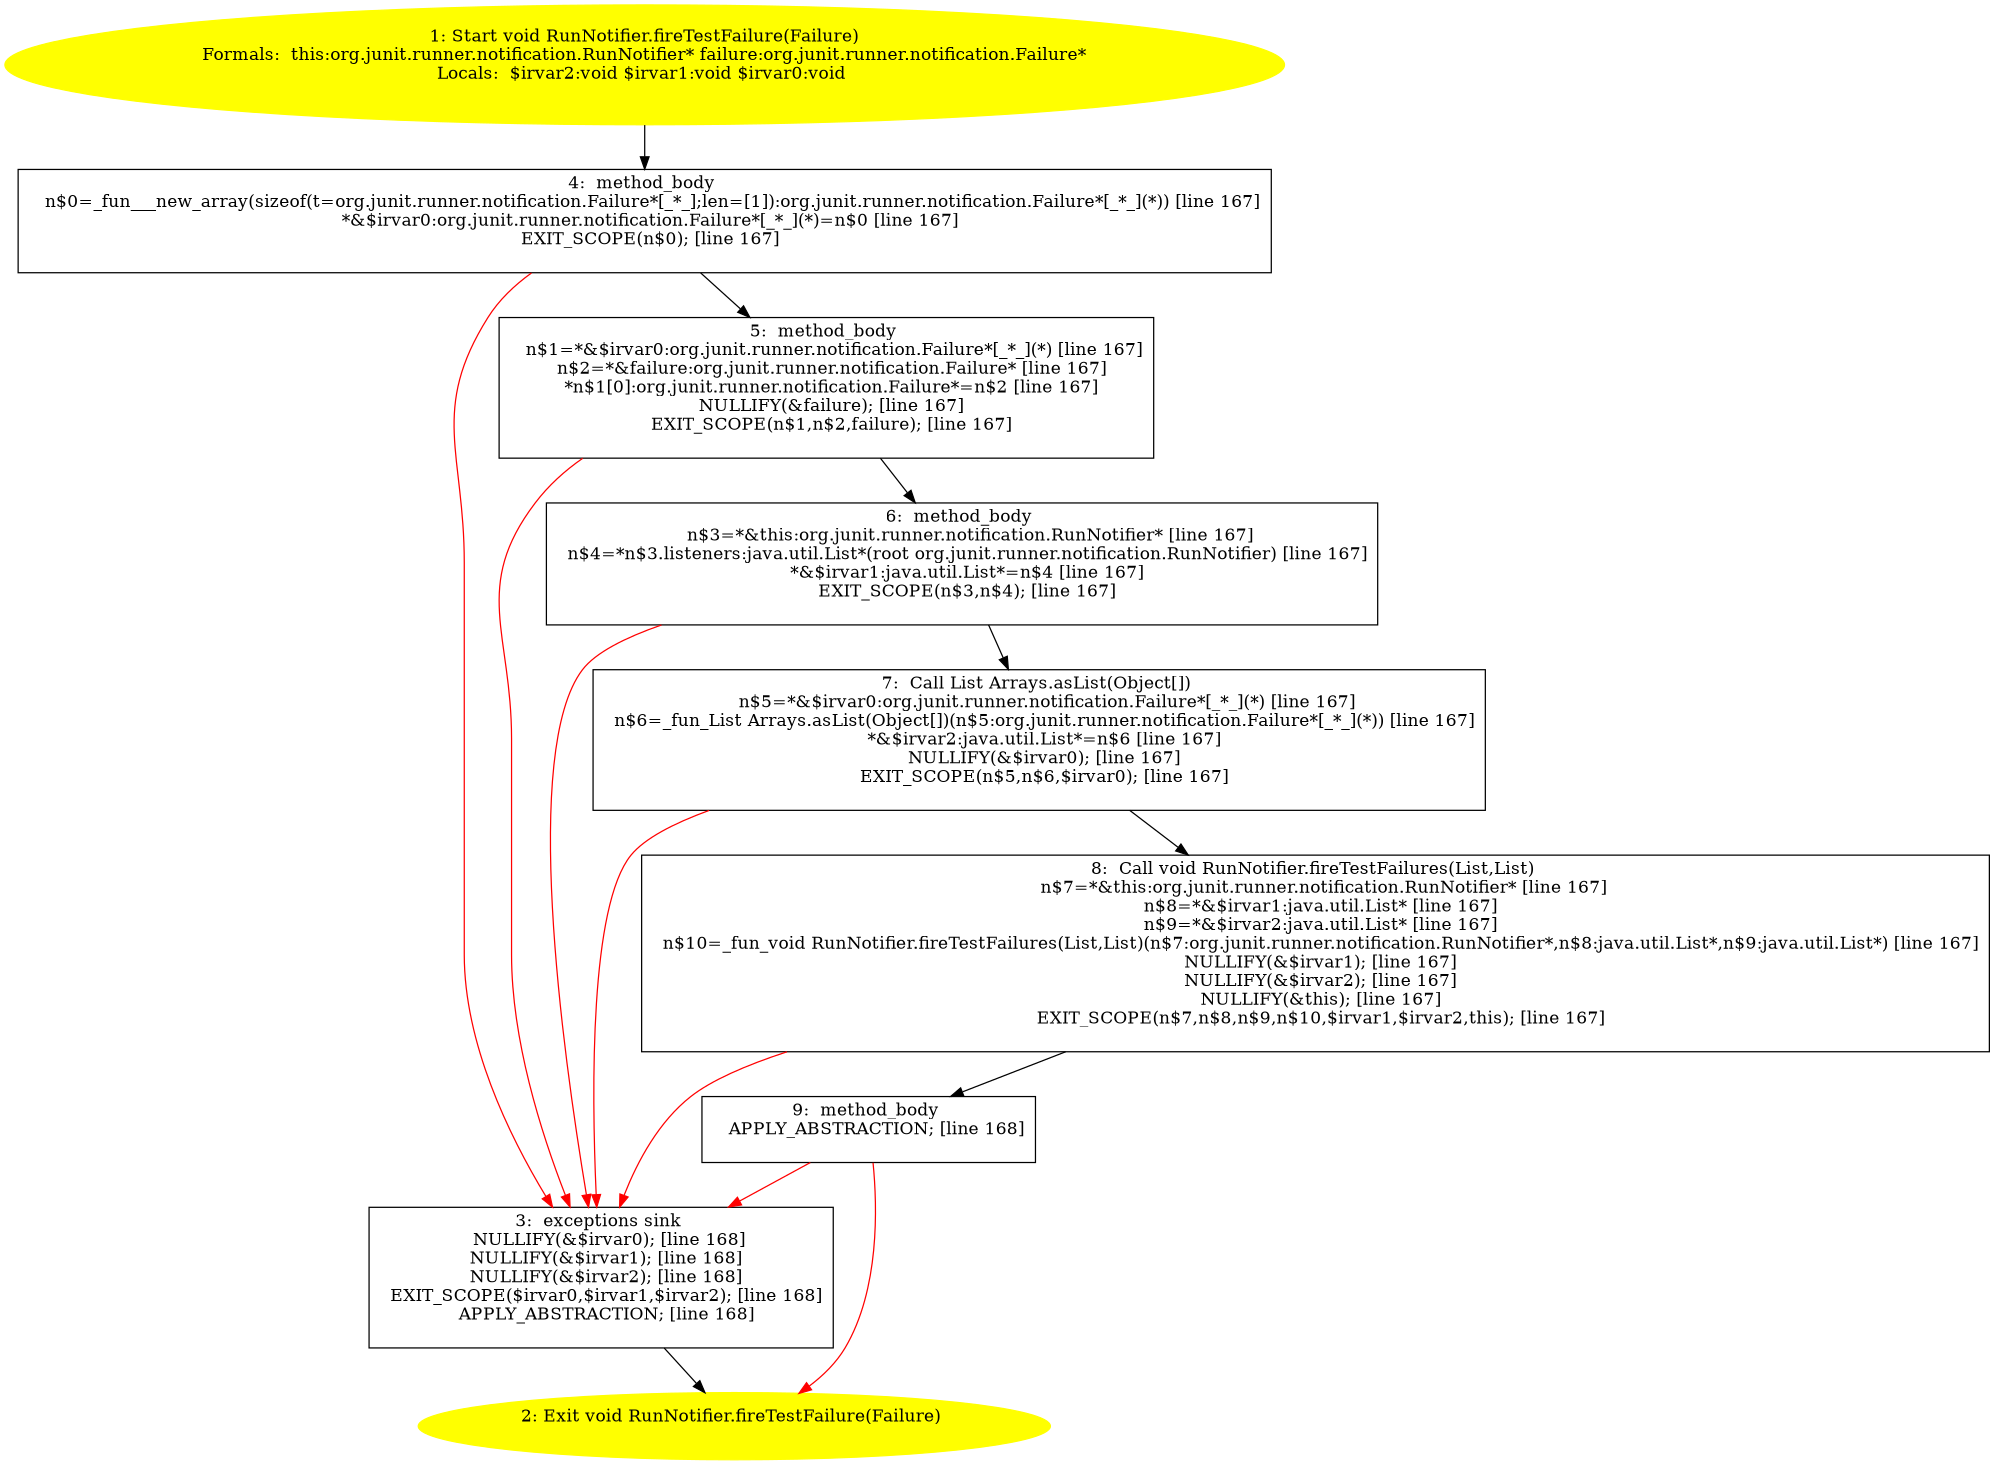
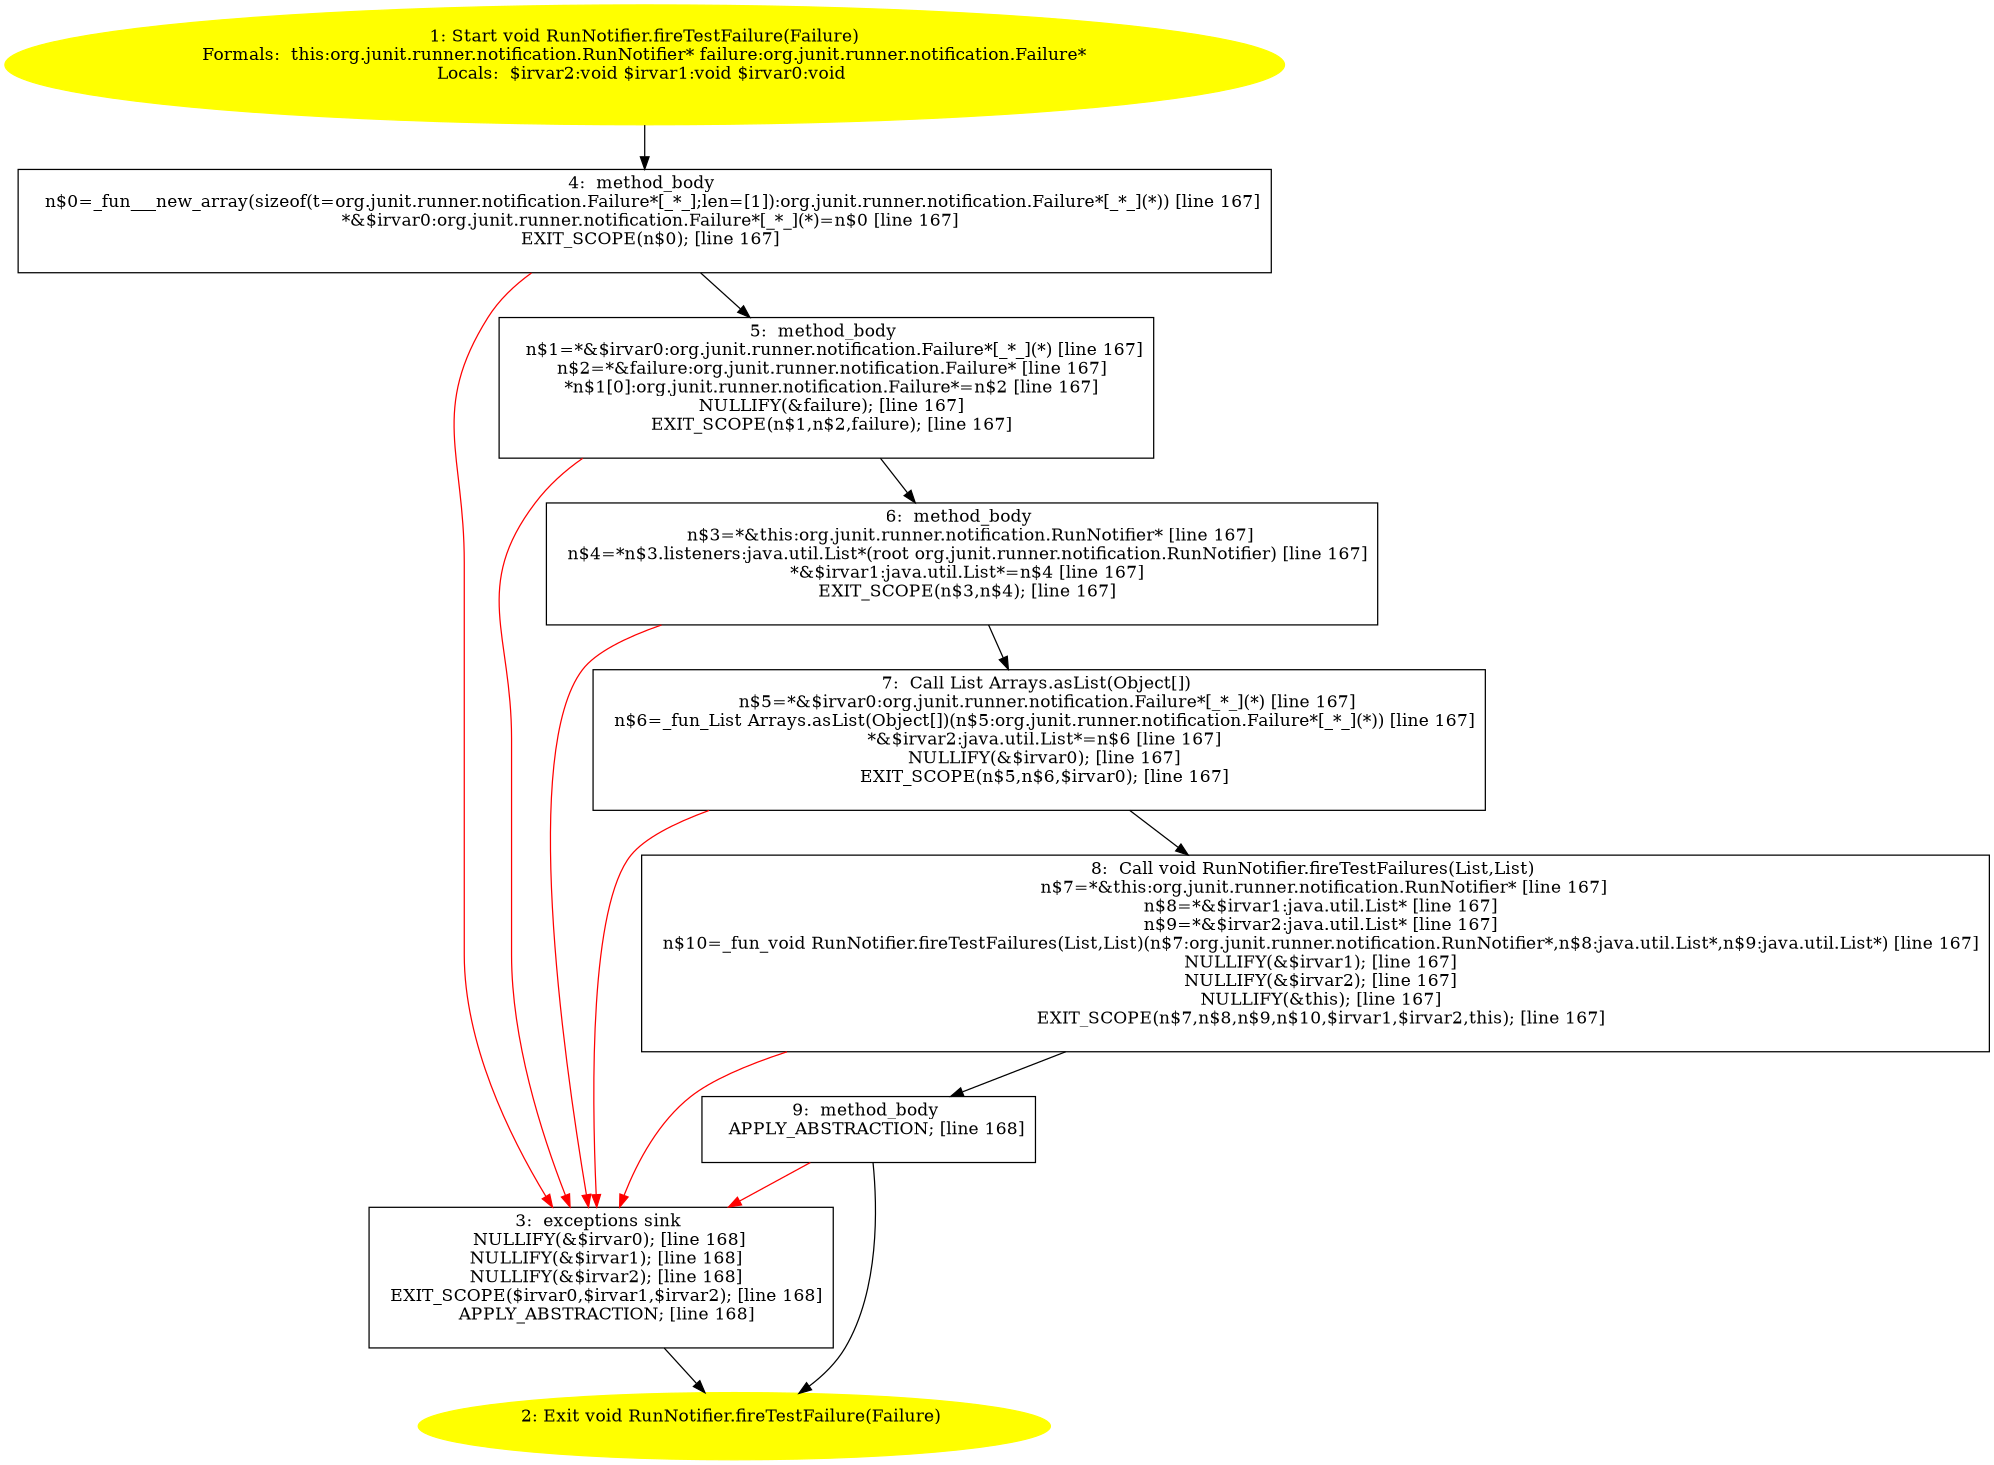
(868, 1284) -> (868, 1284)
